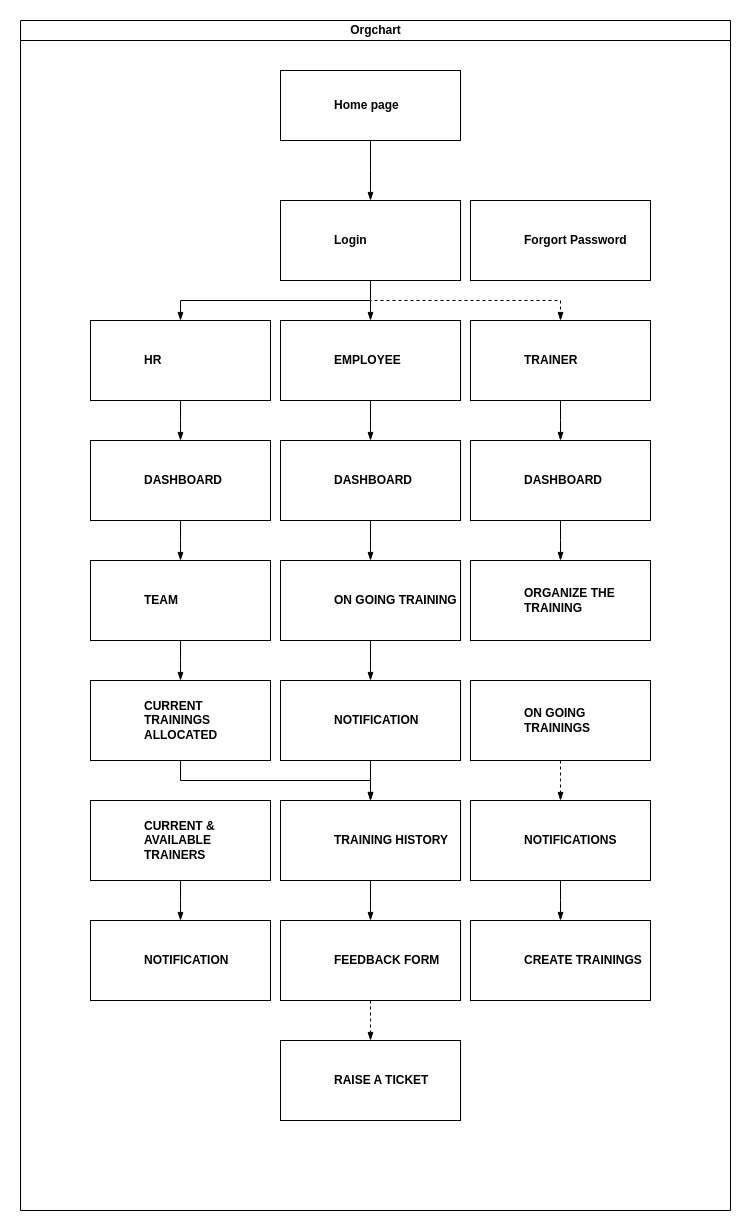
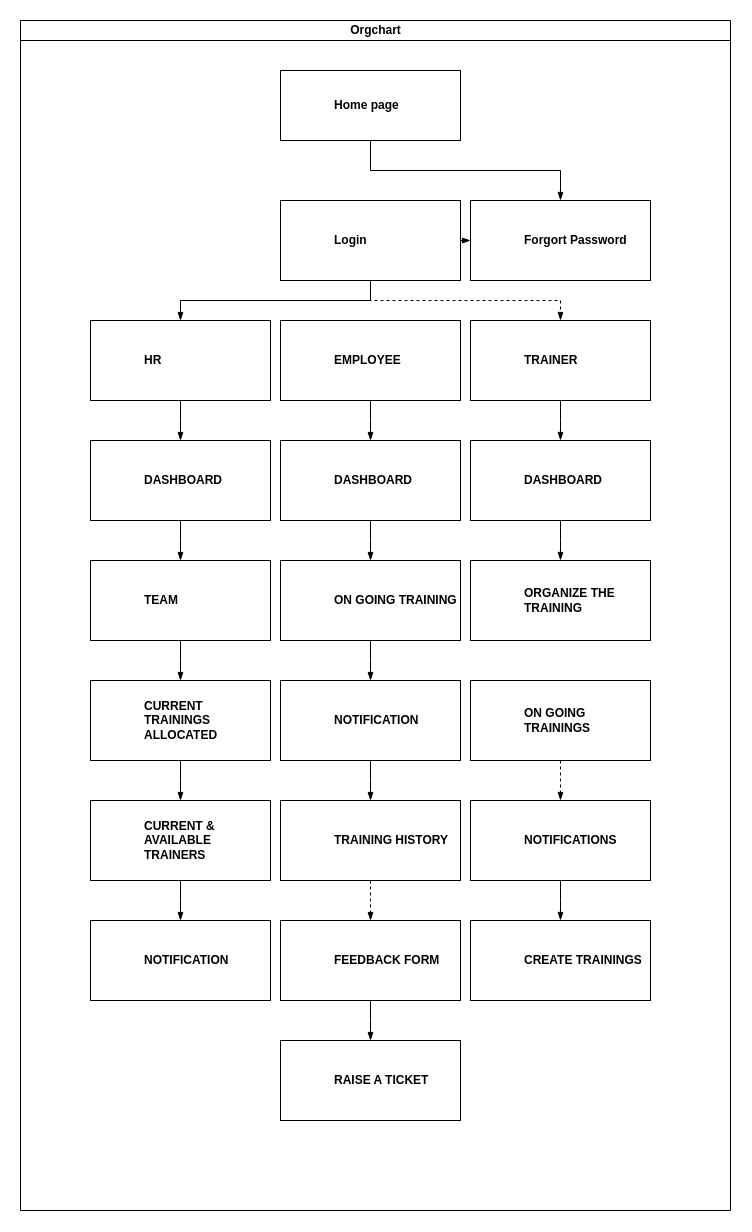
none -> (477, 171)
(371, 182) -> none
(371, 307) -> (465, 241)
(273, 781) -> (181, 785)
(371, 897) -> (371, 897)
(371, 1017) -> (371, 1017)
